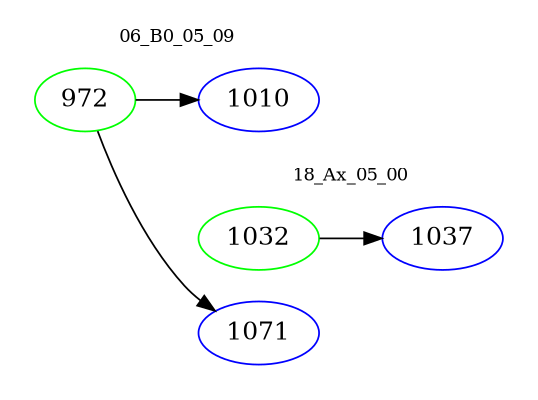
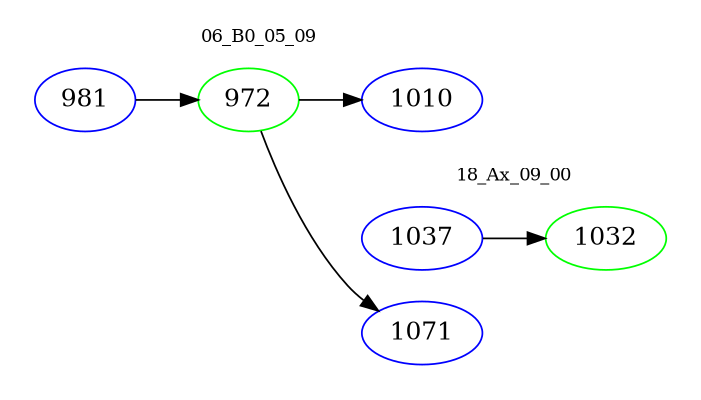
none -> (85, 100)
(351, 176) -> (514, 176)
(342, 238) -> (505, 238)
